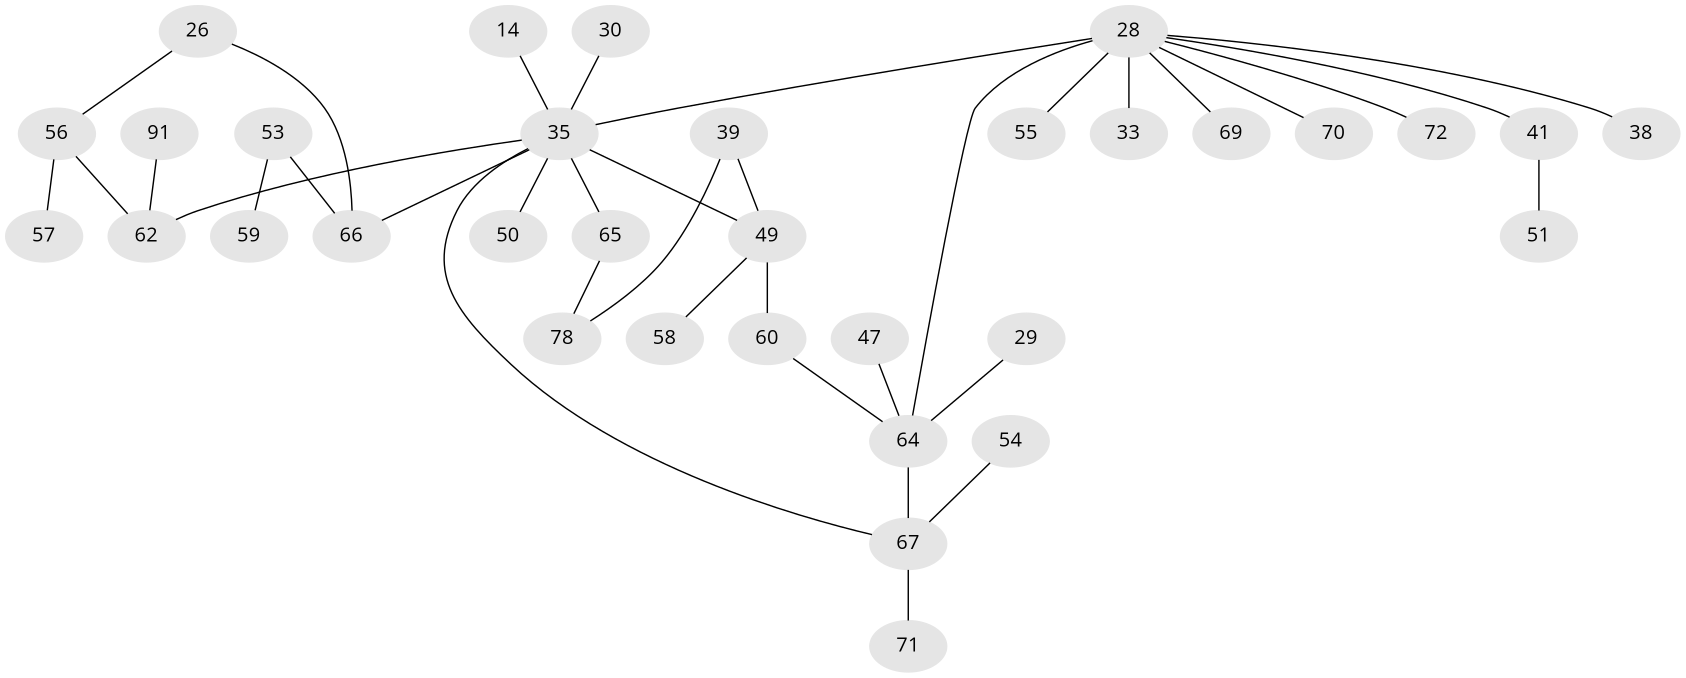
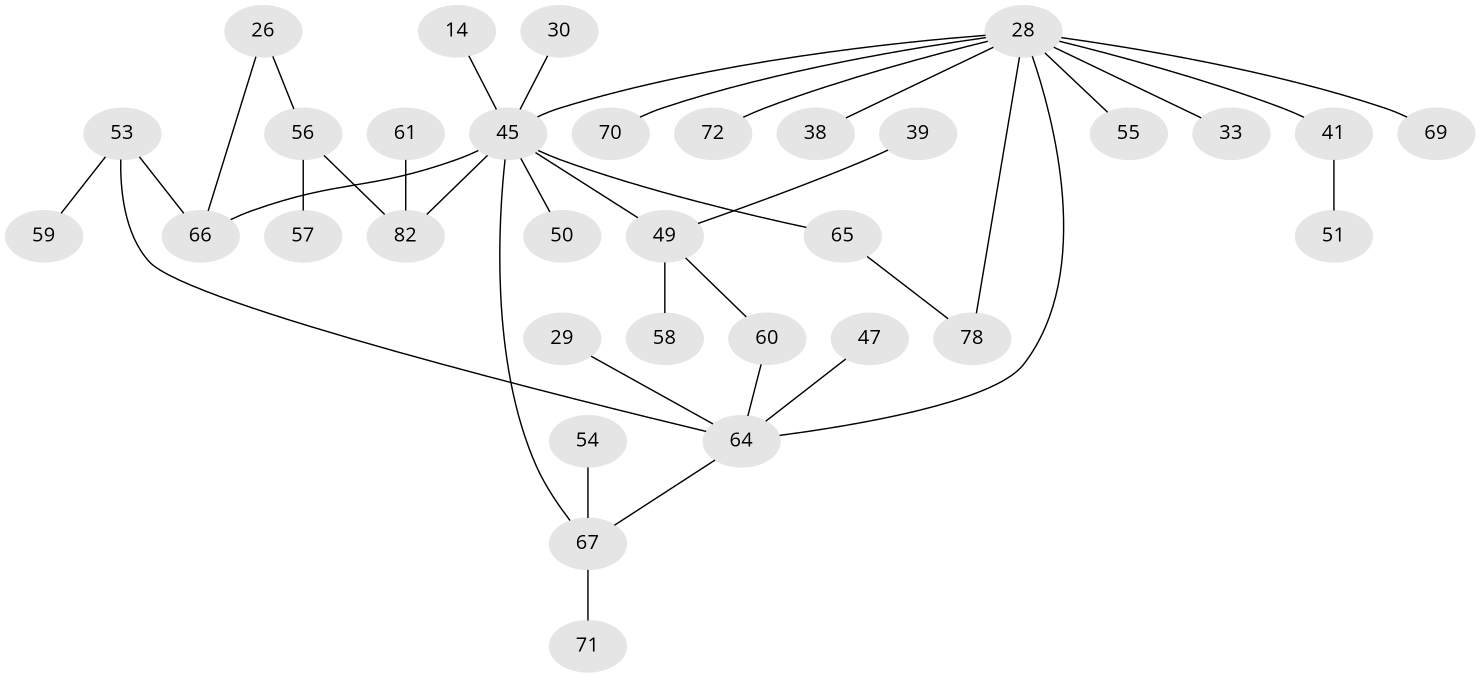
(159, 134) -> (406, 134)
(559, 134) -> (508, 134)
(147, 236) -> (406, 236)
(670, 252) -> (998, 185)
none -> (371, 344)
